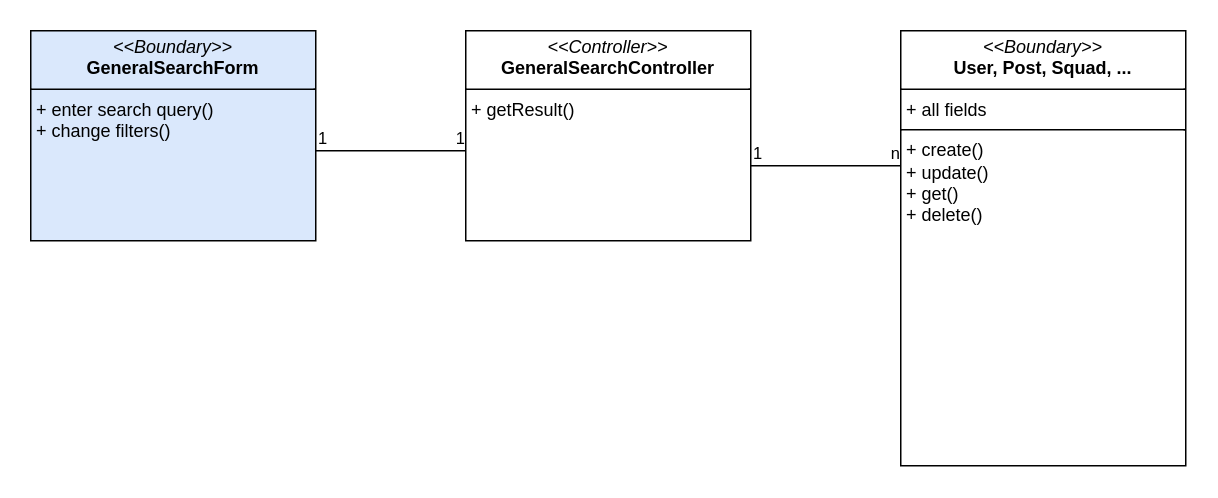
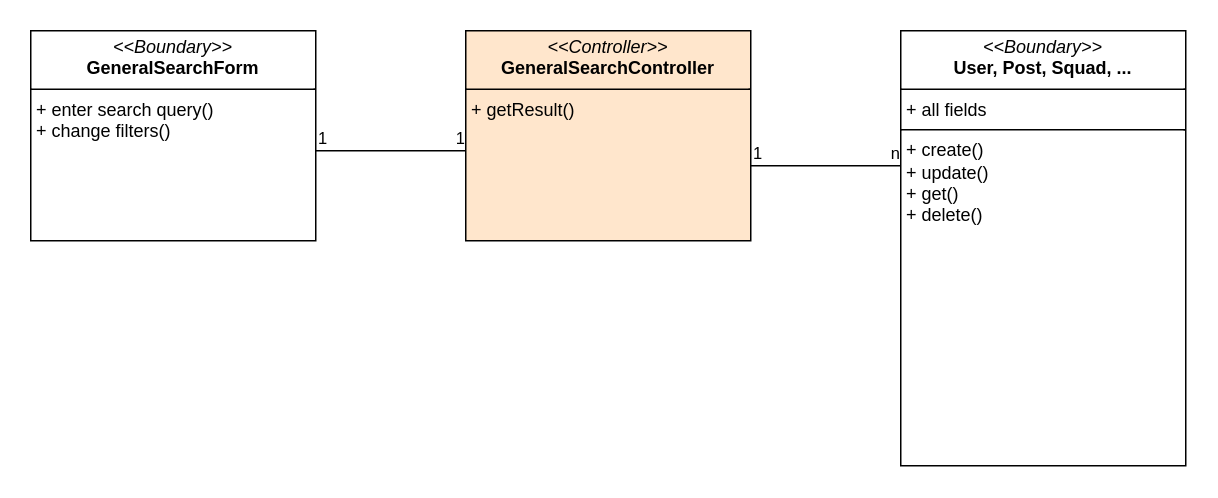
(173, 136) -> (173, 136)
(608, 136) -> (608, 136)
